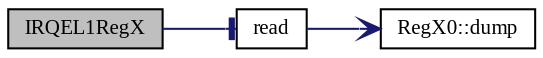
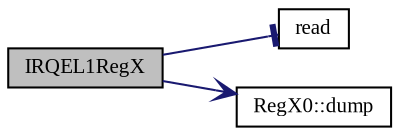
(333, 29) -> (189, 86)
